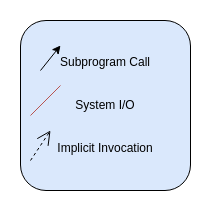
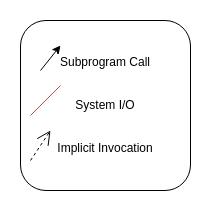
(106, 106) -> (106, 106)
